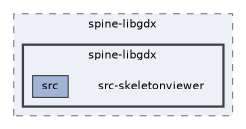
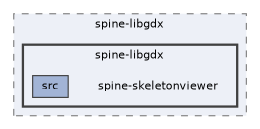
(151, 87) -> (158, 87)
